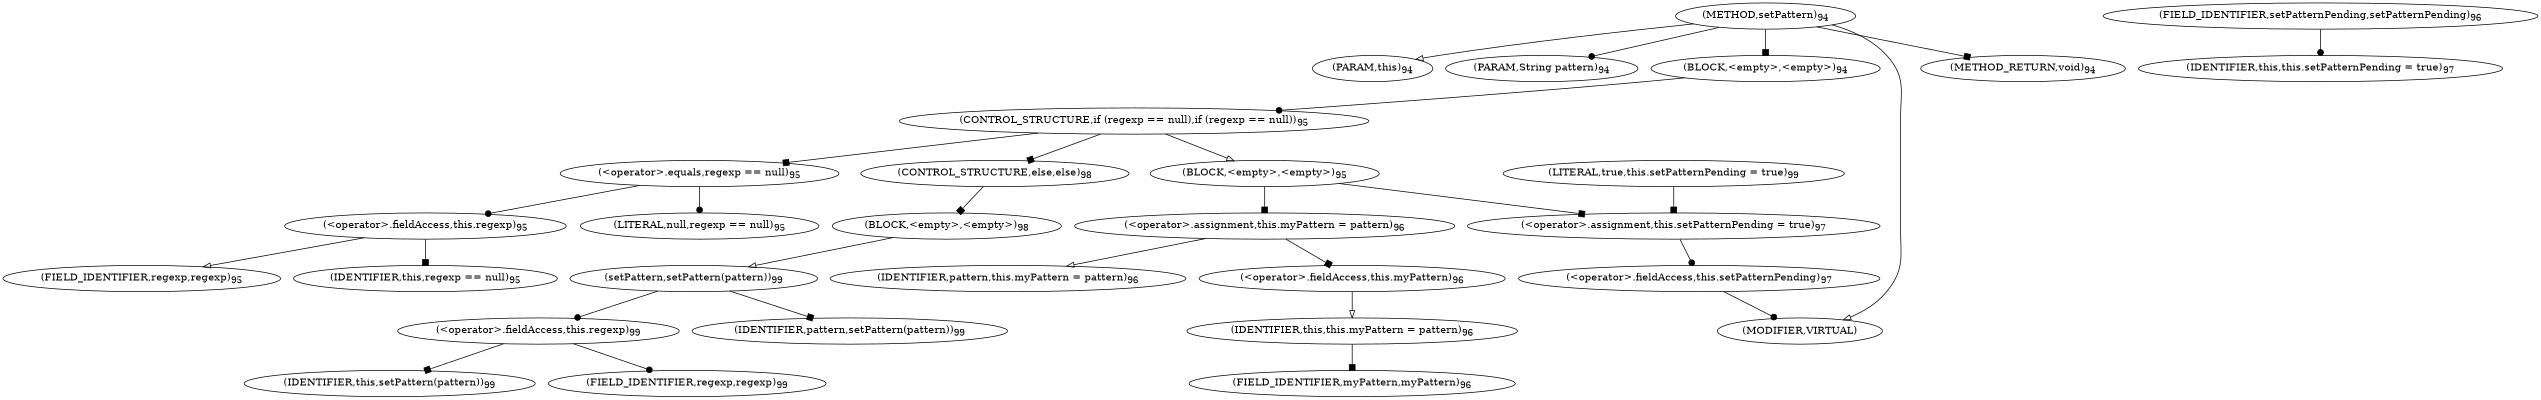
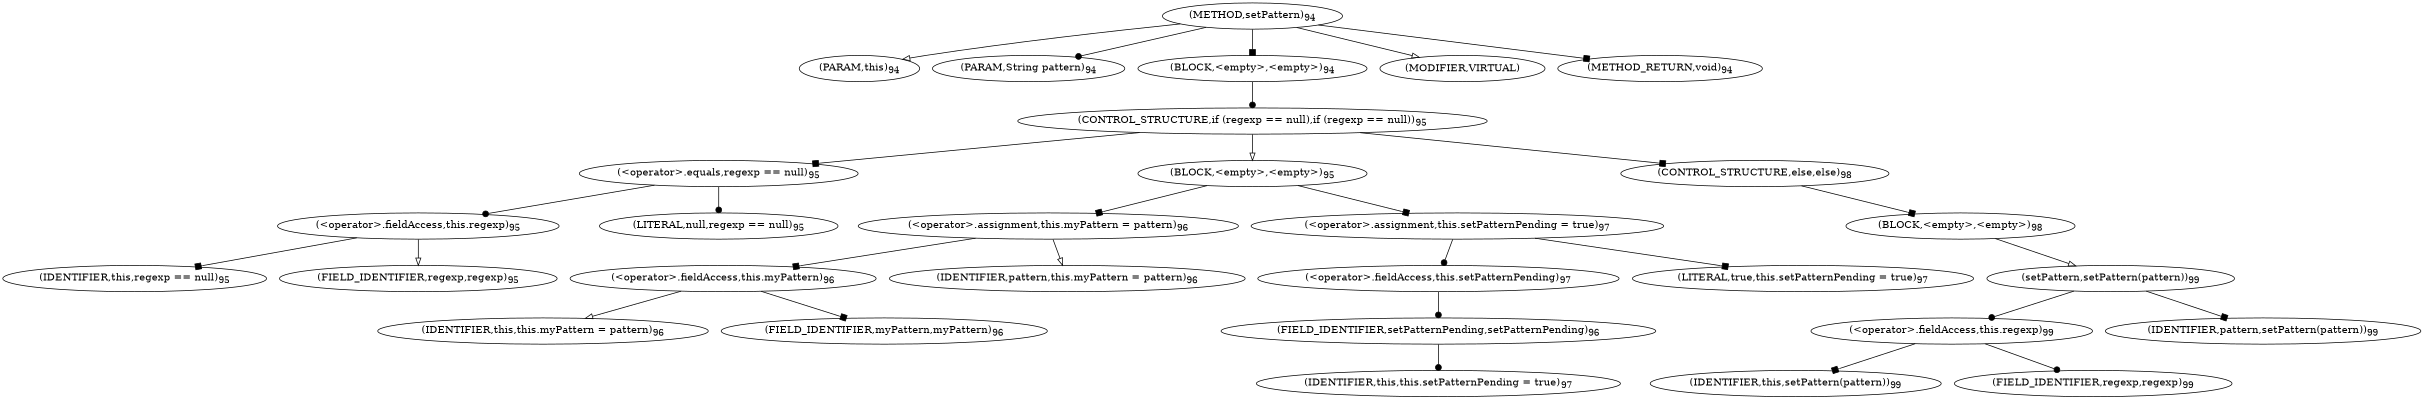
(1793, 172) -> (1923, 277)
(1674, 196) -> (1628, 252)
(1747, 304) -> (1438, 302)
(1352, 354) -> (800, 304)
